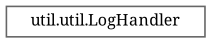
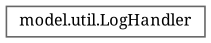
(106, 22) -> (106, 22)
